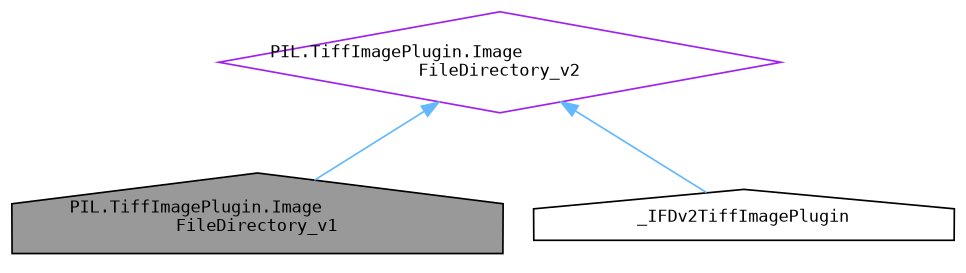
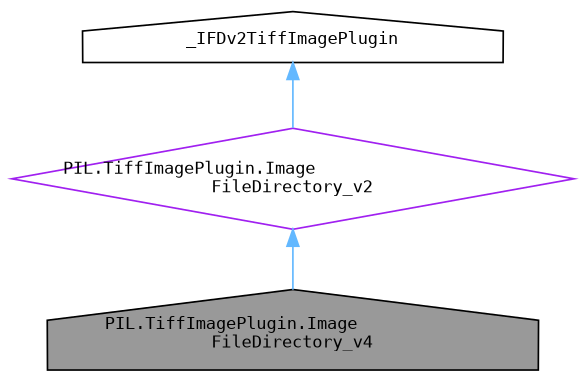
(641, 152) -> (293, 104)
(257, 218) -> (293, 334)
